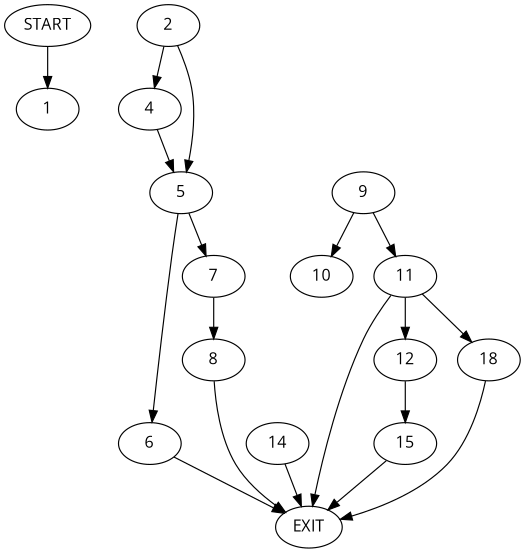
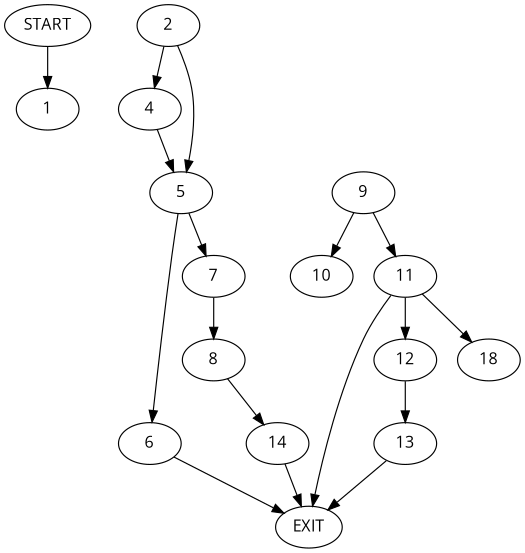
(405, 444) -> (405, 444)
(229, 451) -> (242, 397)
(441, 470) -> none
